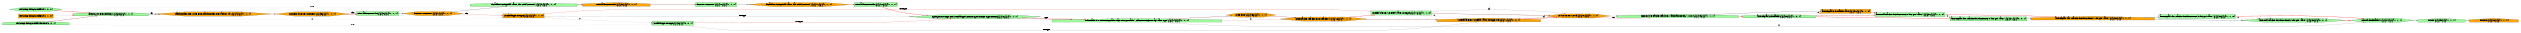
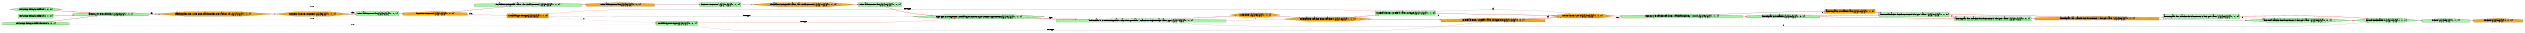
(433, 14) -> (435, 14)
(63, 15) -> (63, 15)
(36, 16) -> (36, 16)
(312, 19) -> (312, 19)
